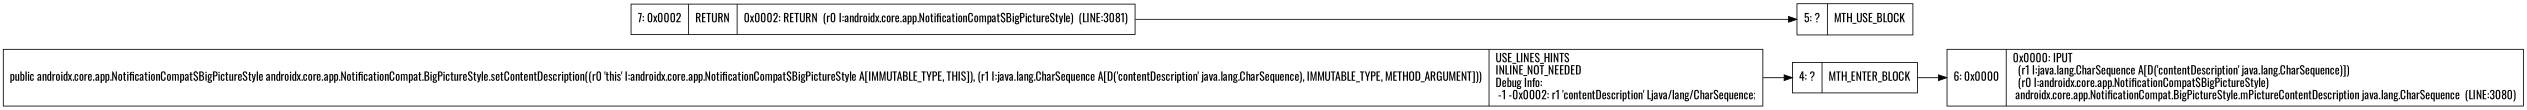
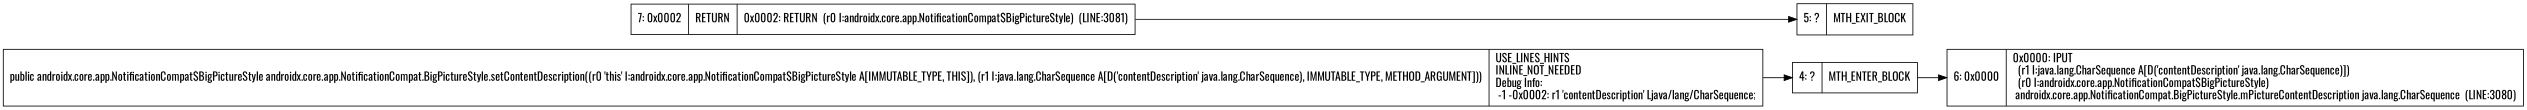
(1870, 19) -> (1870, 19)
